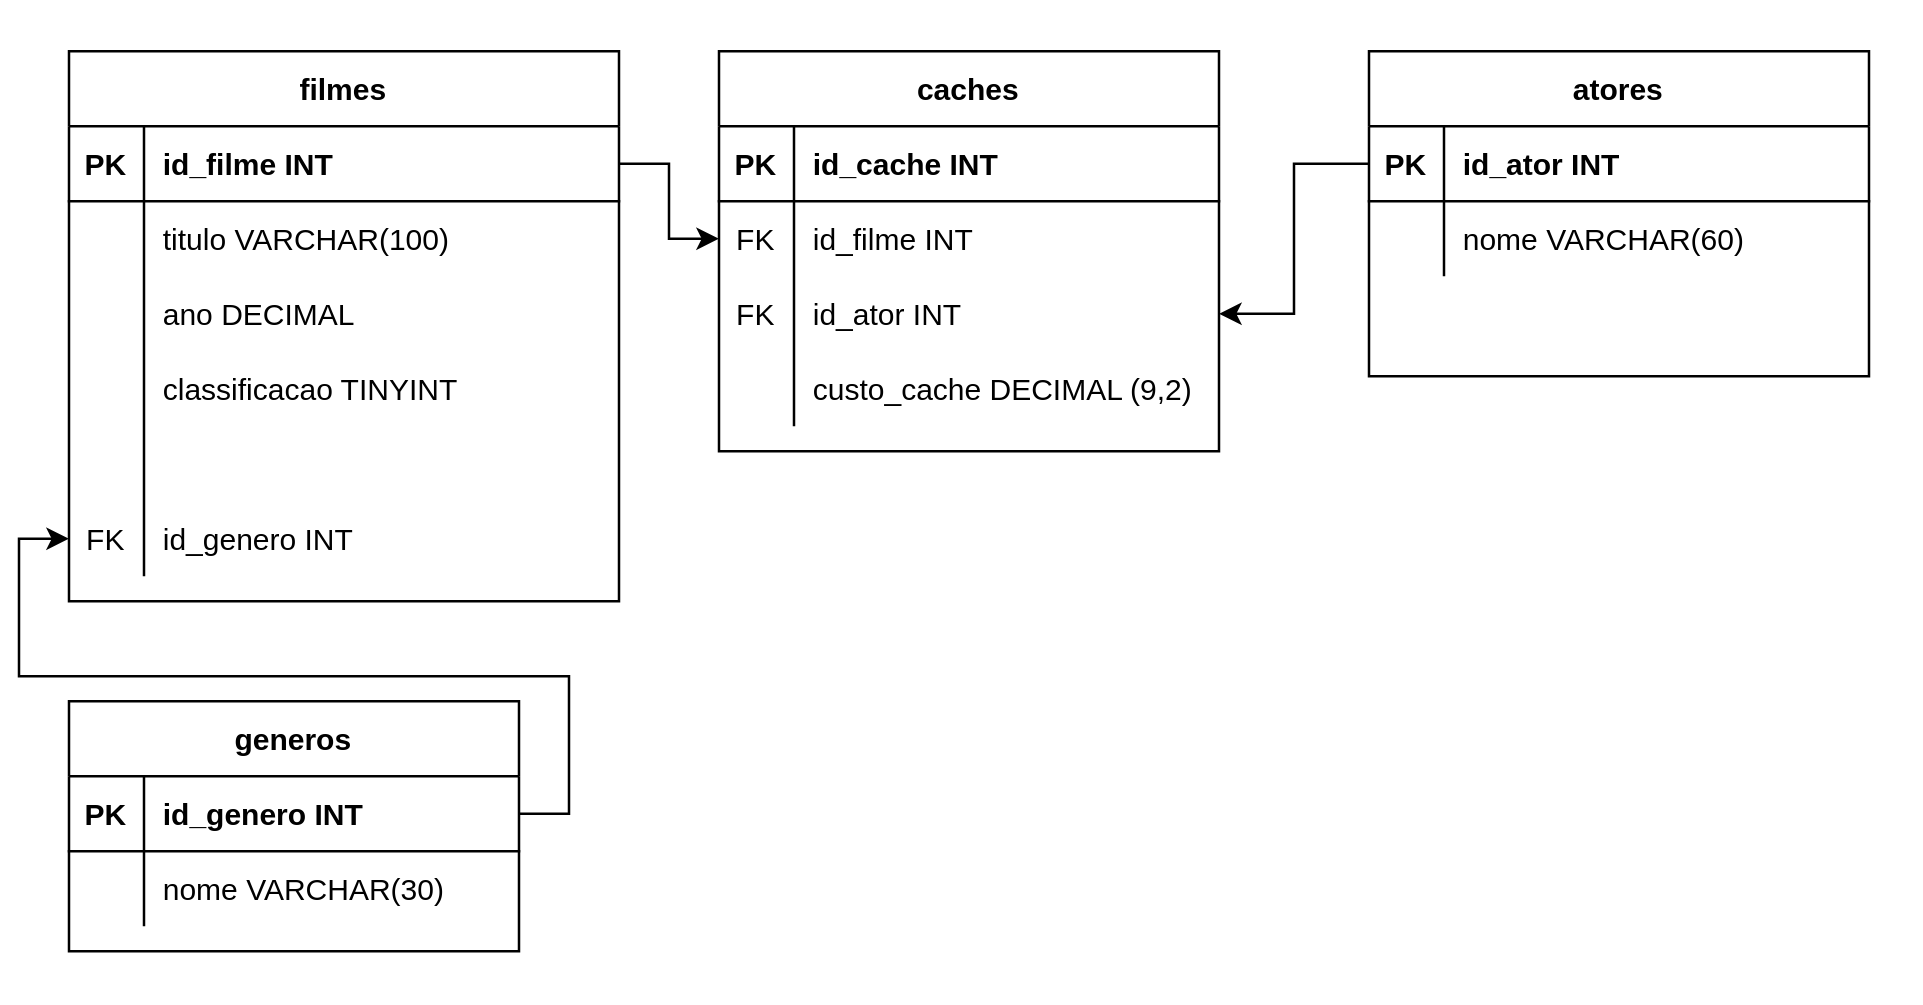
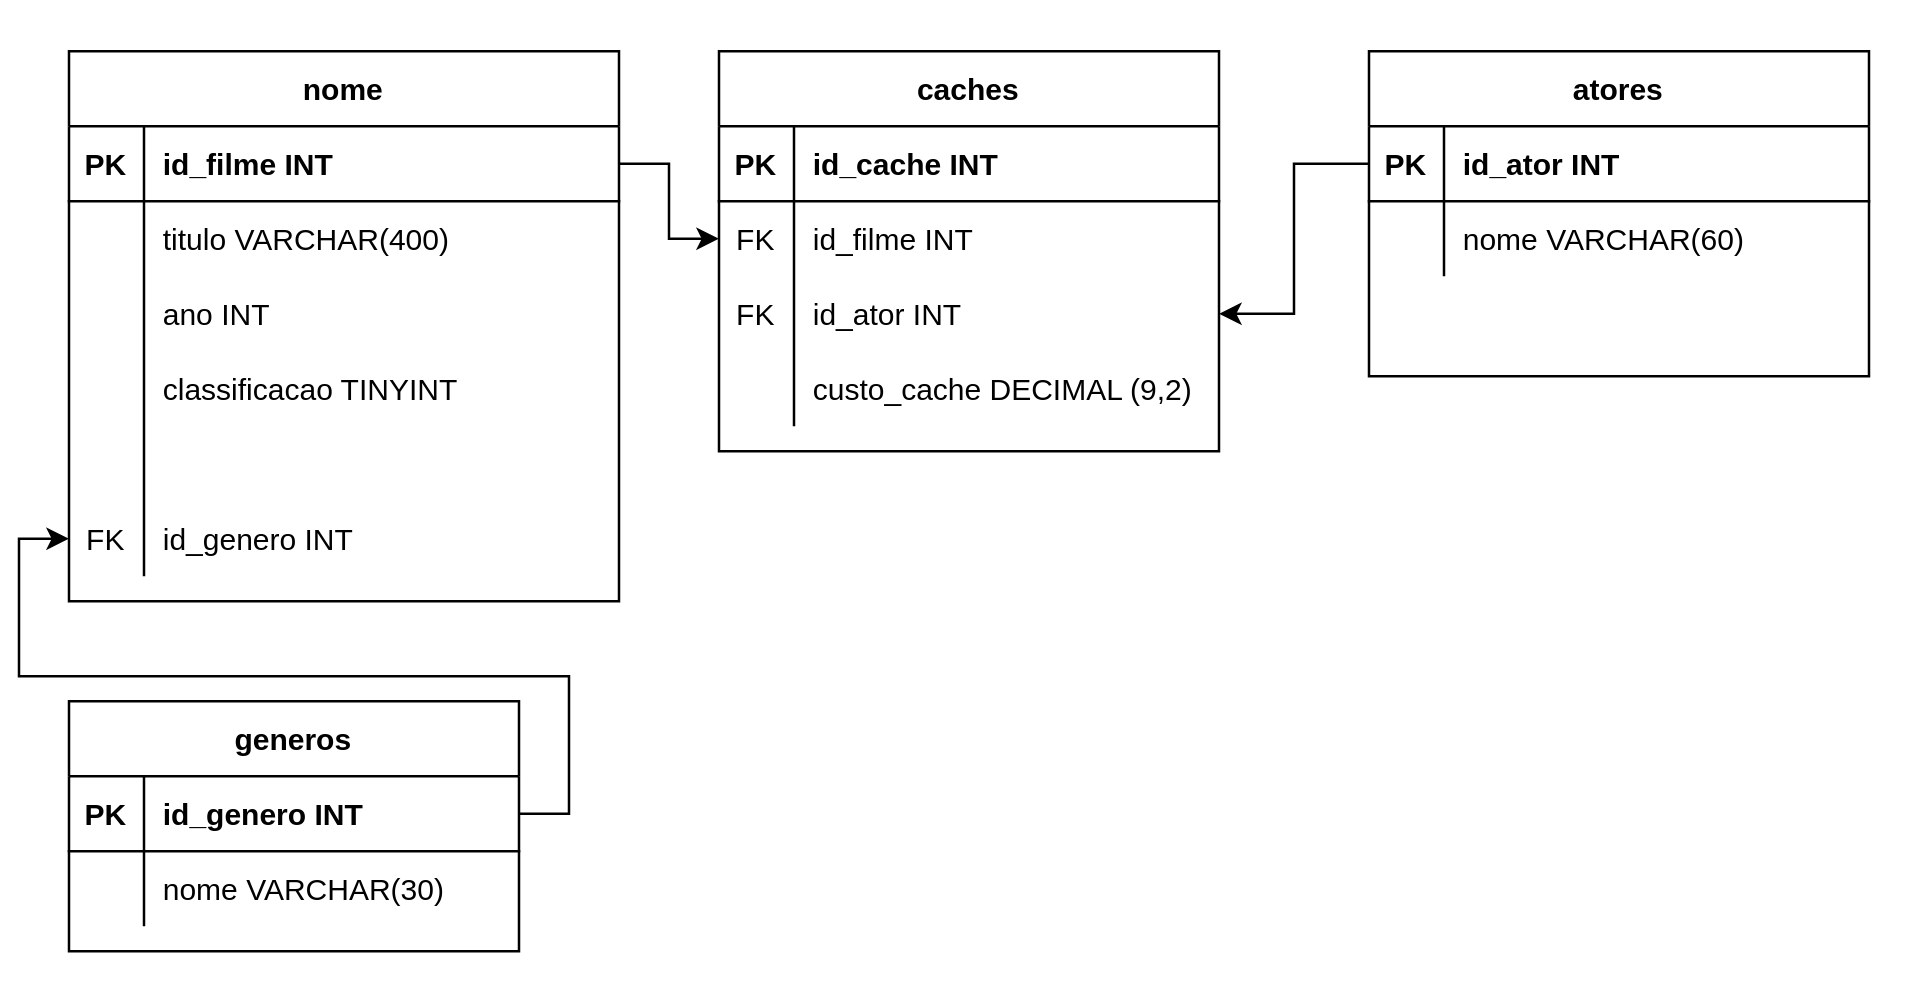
(343, 90) -> (343, 90)
(310, 240) -> (310, 240)
(251, 315) -> (217, 315)
